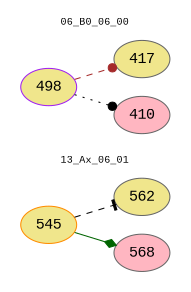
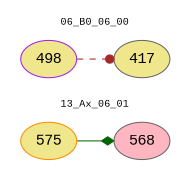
(142, 115) -> none
(142, 197) -> none
(49, 225) -> (49, 141)
